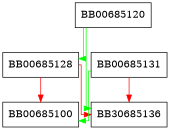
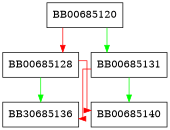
(84, 43) -> (63, 37)
(86, 66) -> (107, 37)
(81, 90) -> (41, 86)
(41, 115) -> (129, 115)
